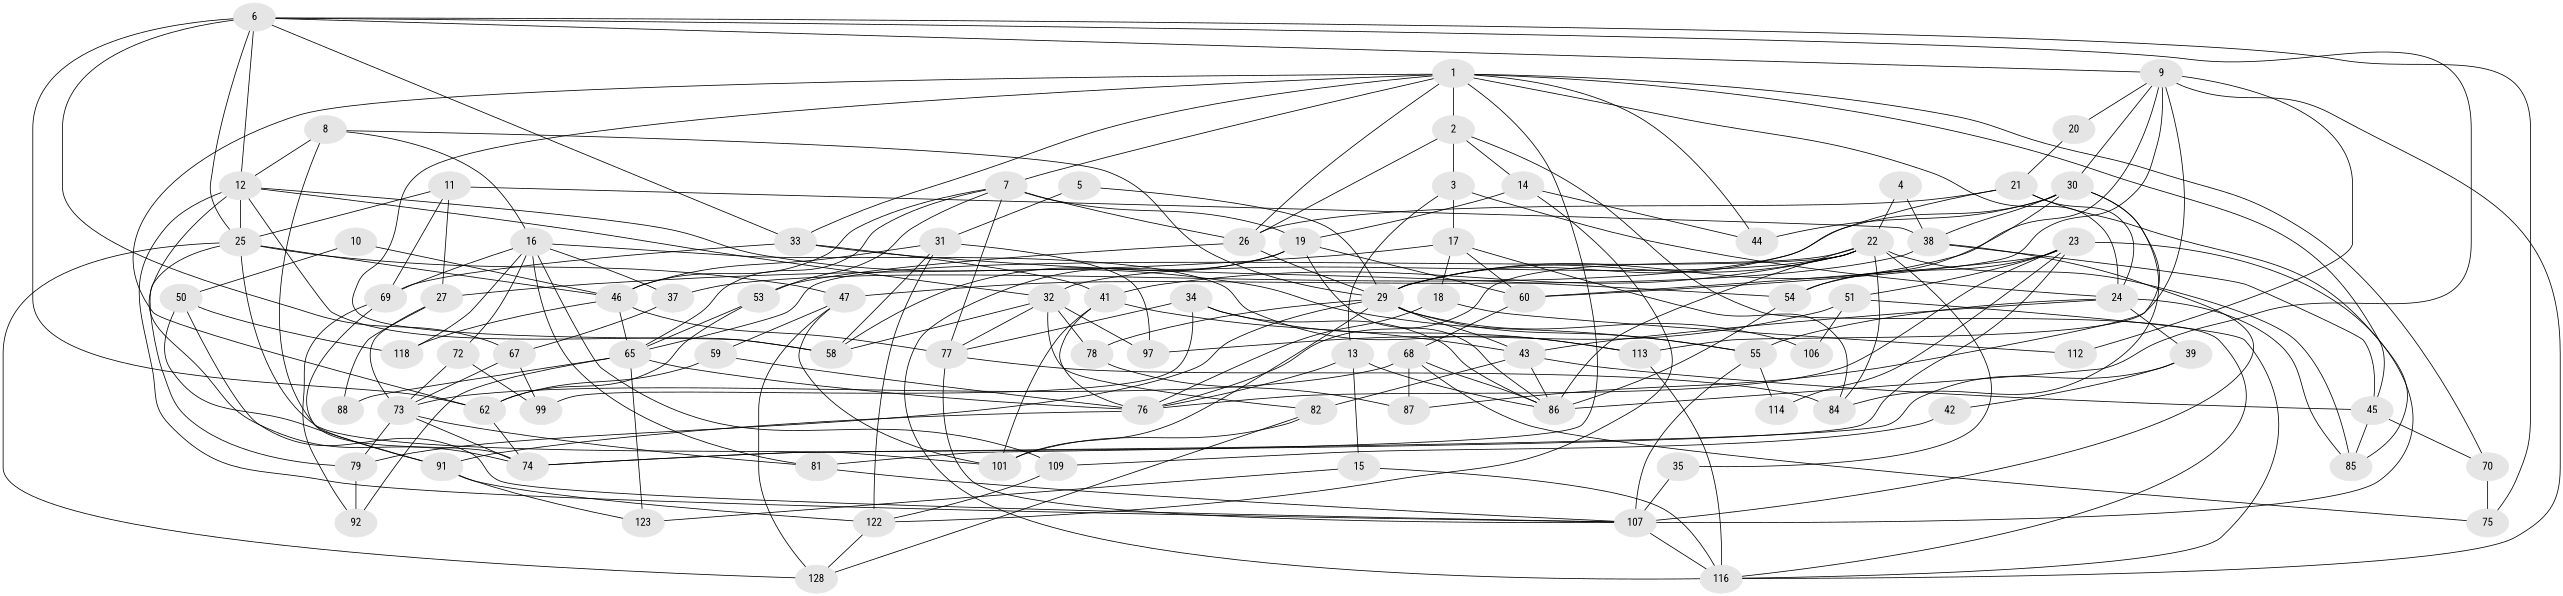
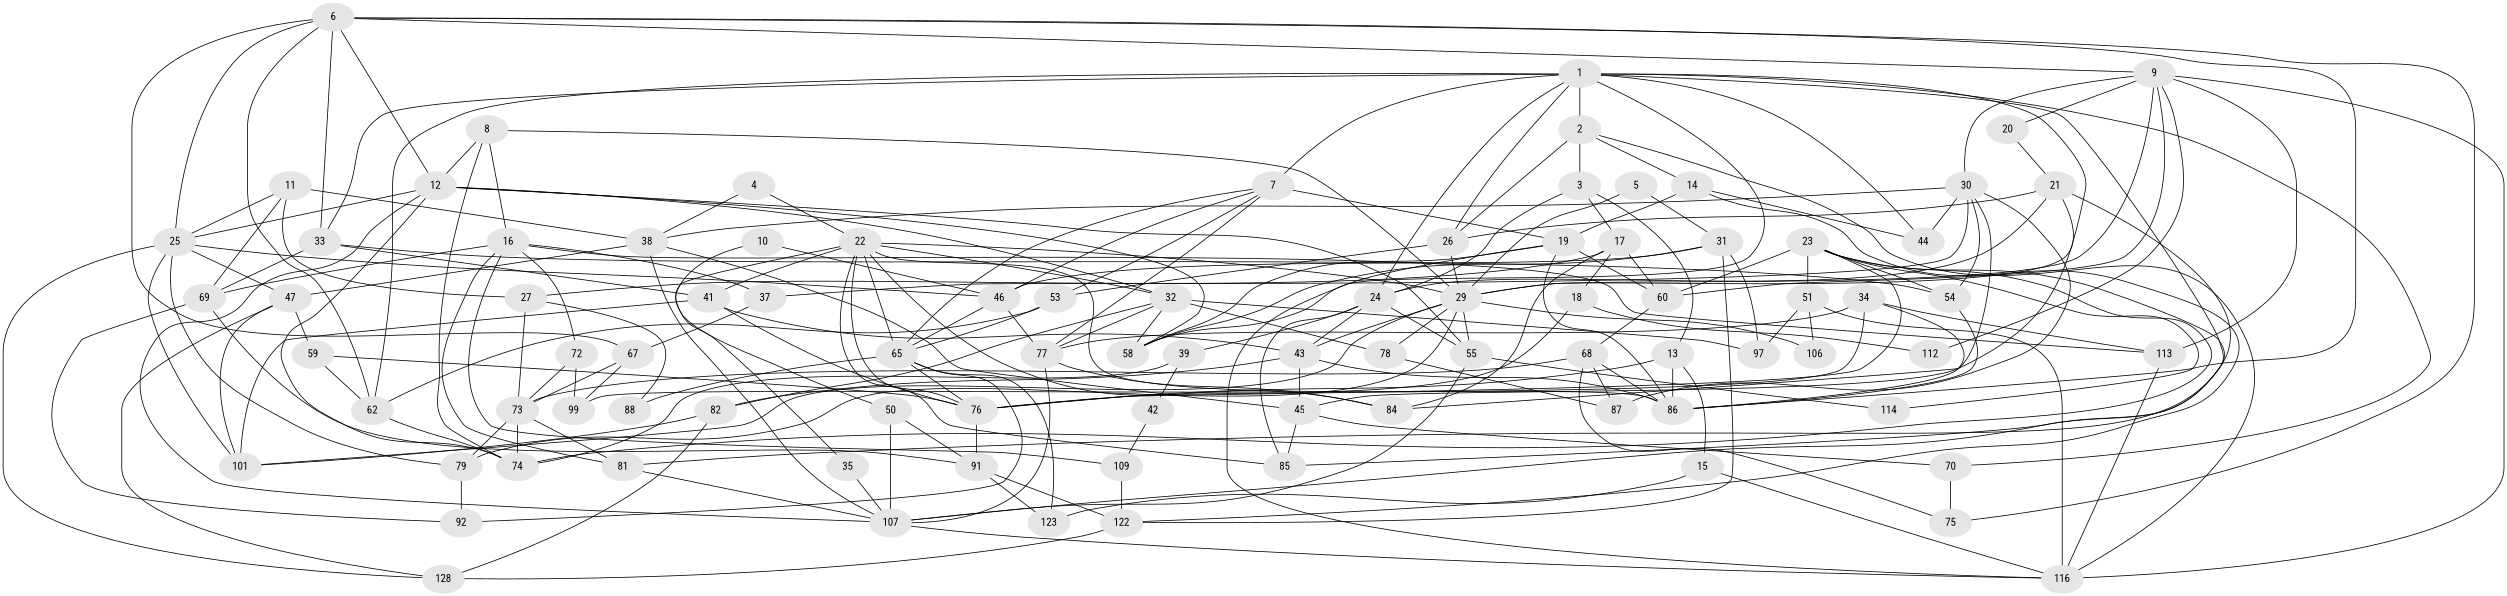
(1124, 217) -> none
(402, 354) -> none
